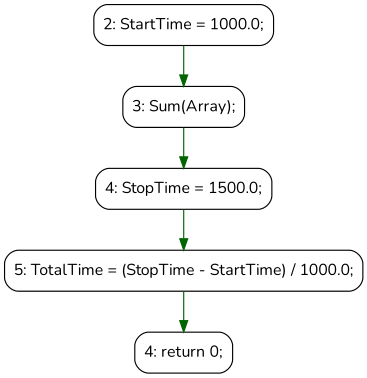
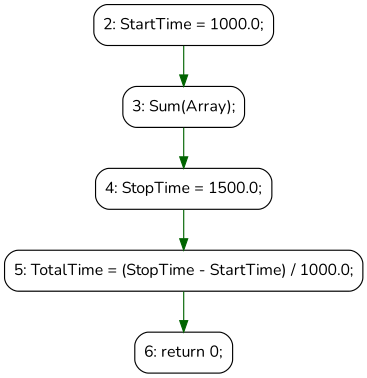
(184, 353) -> (184, 353)
